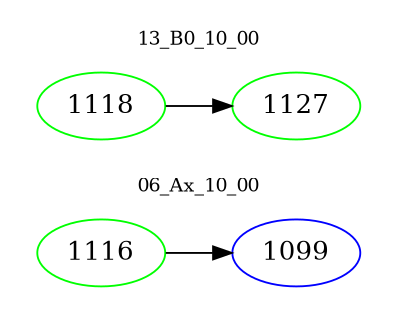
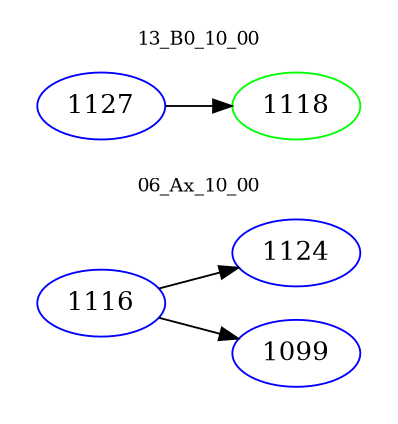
(189, 106) -> (189, 106)
(296, 106) -> (101, 106)
(101, 253) -> (101, 303)
none -> (296, 253)
